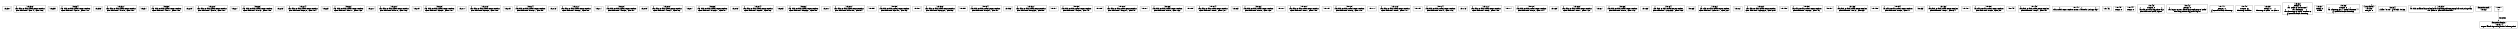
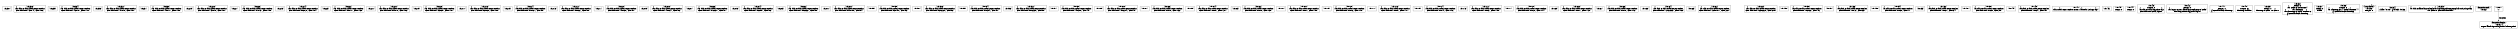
(1738, 9) -> none
